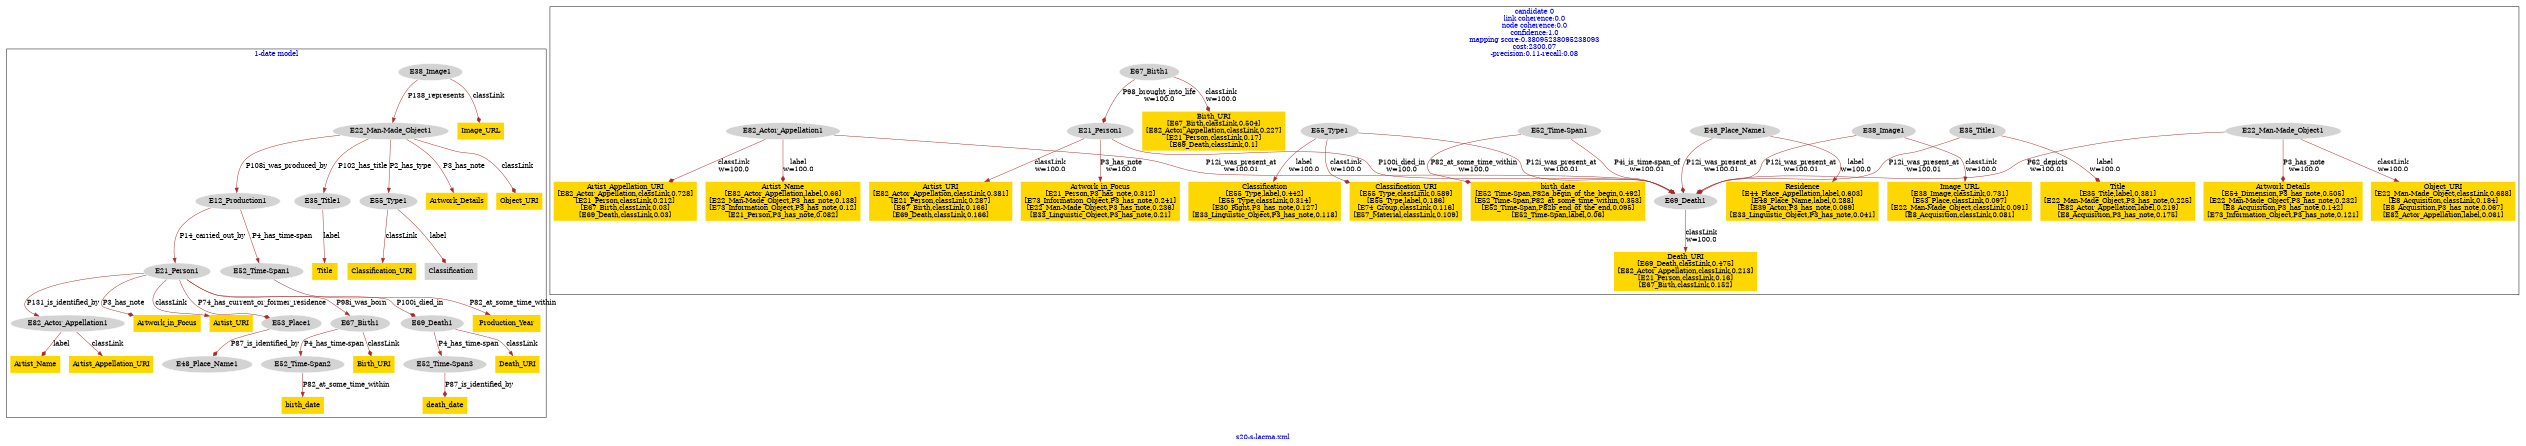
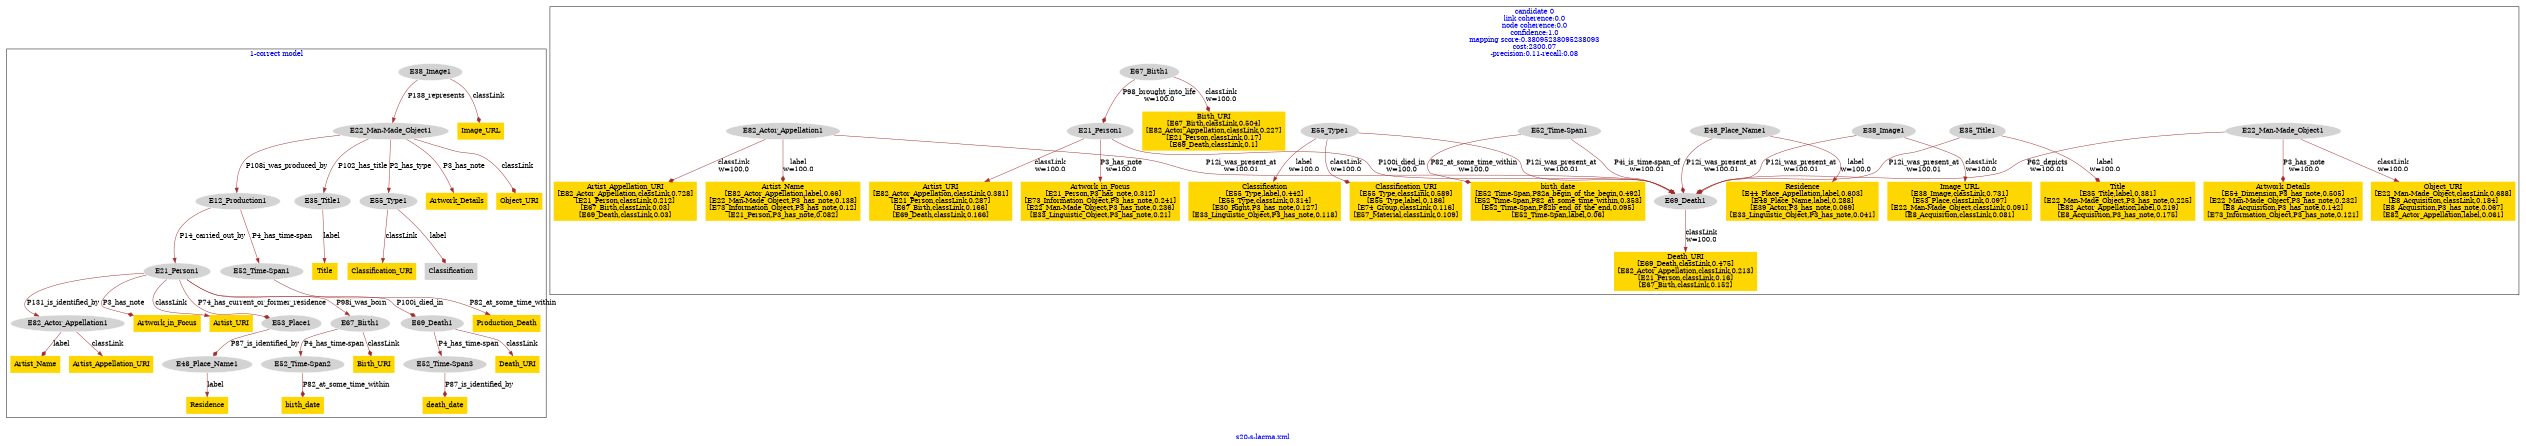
(276, 54) -> (276, 54)
(507, 323) -> (507, 323)
(303, 383) -> (303, 383)
none -> (207, 405)
